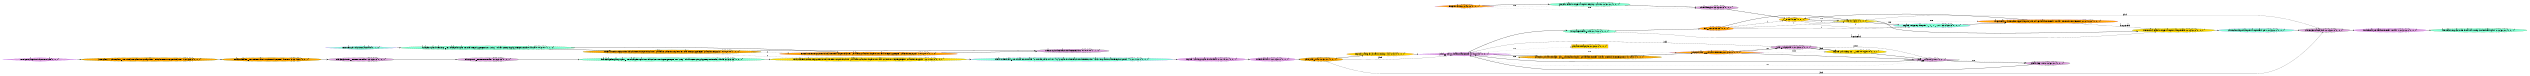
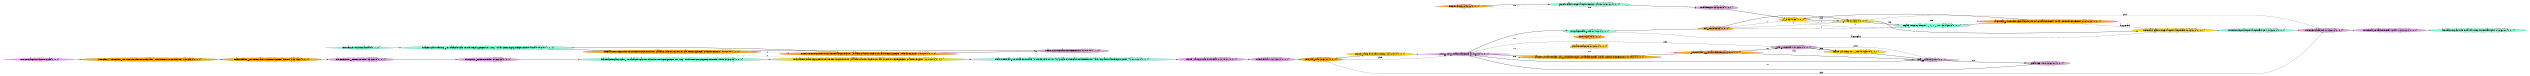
(1821, 18) -> (1821, 18)
none -> (1590, 37)
